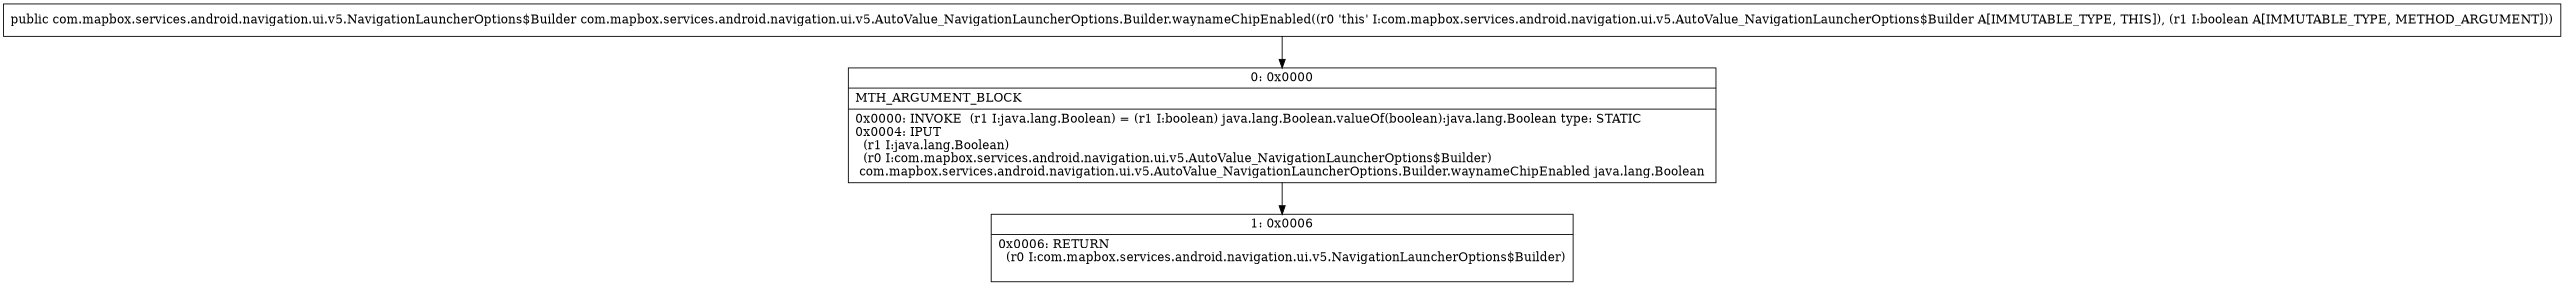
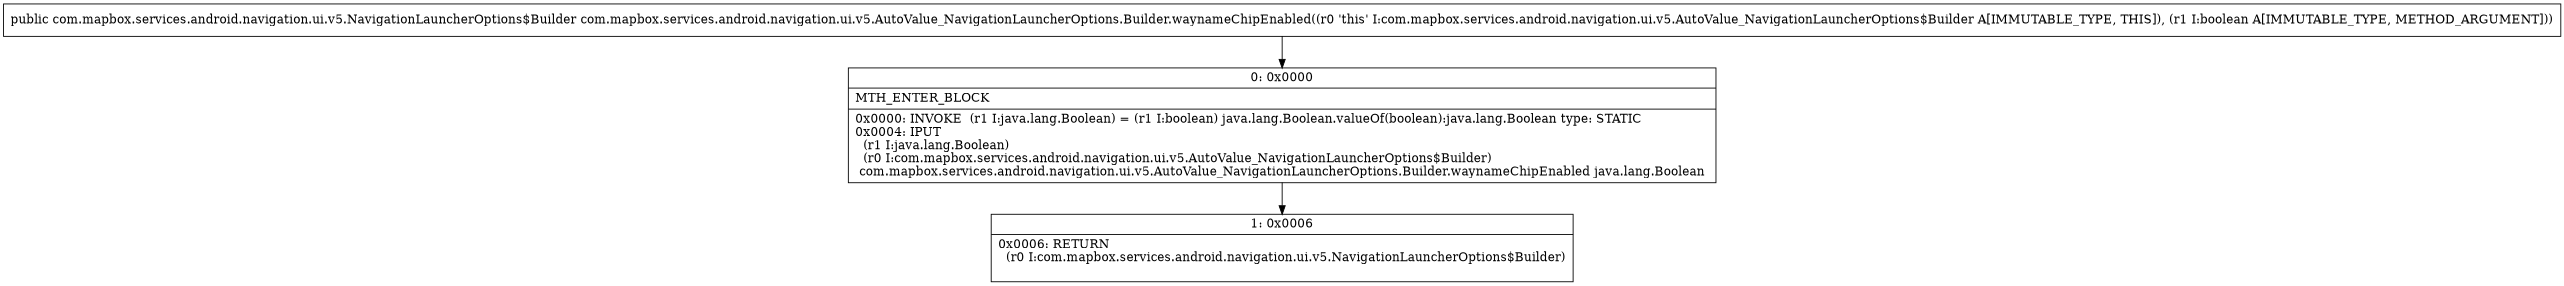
(939, 98) -> (923, 98)
